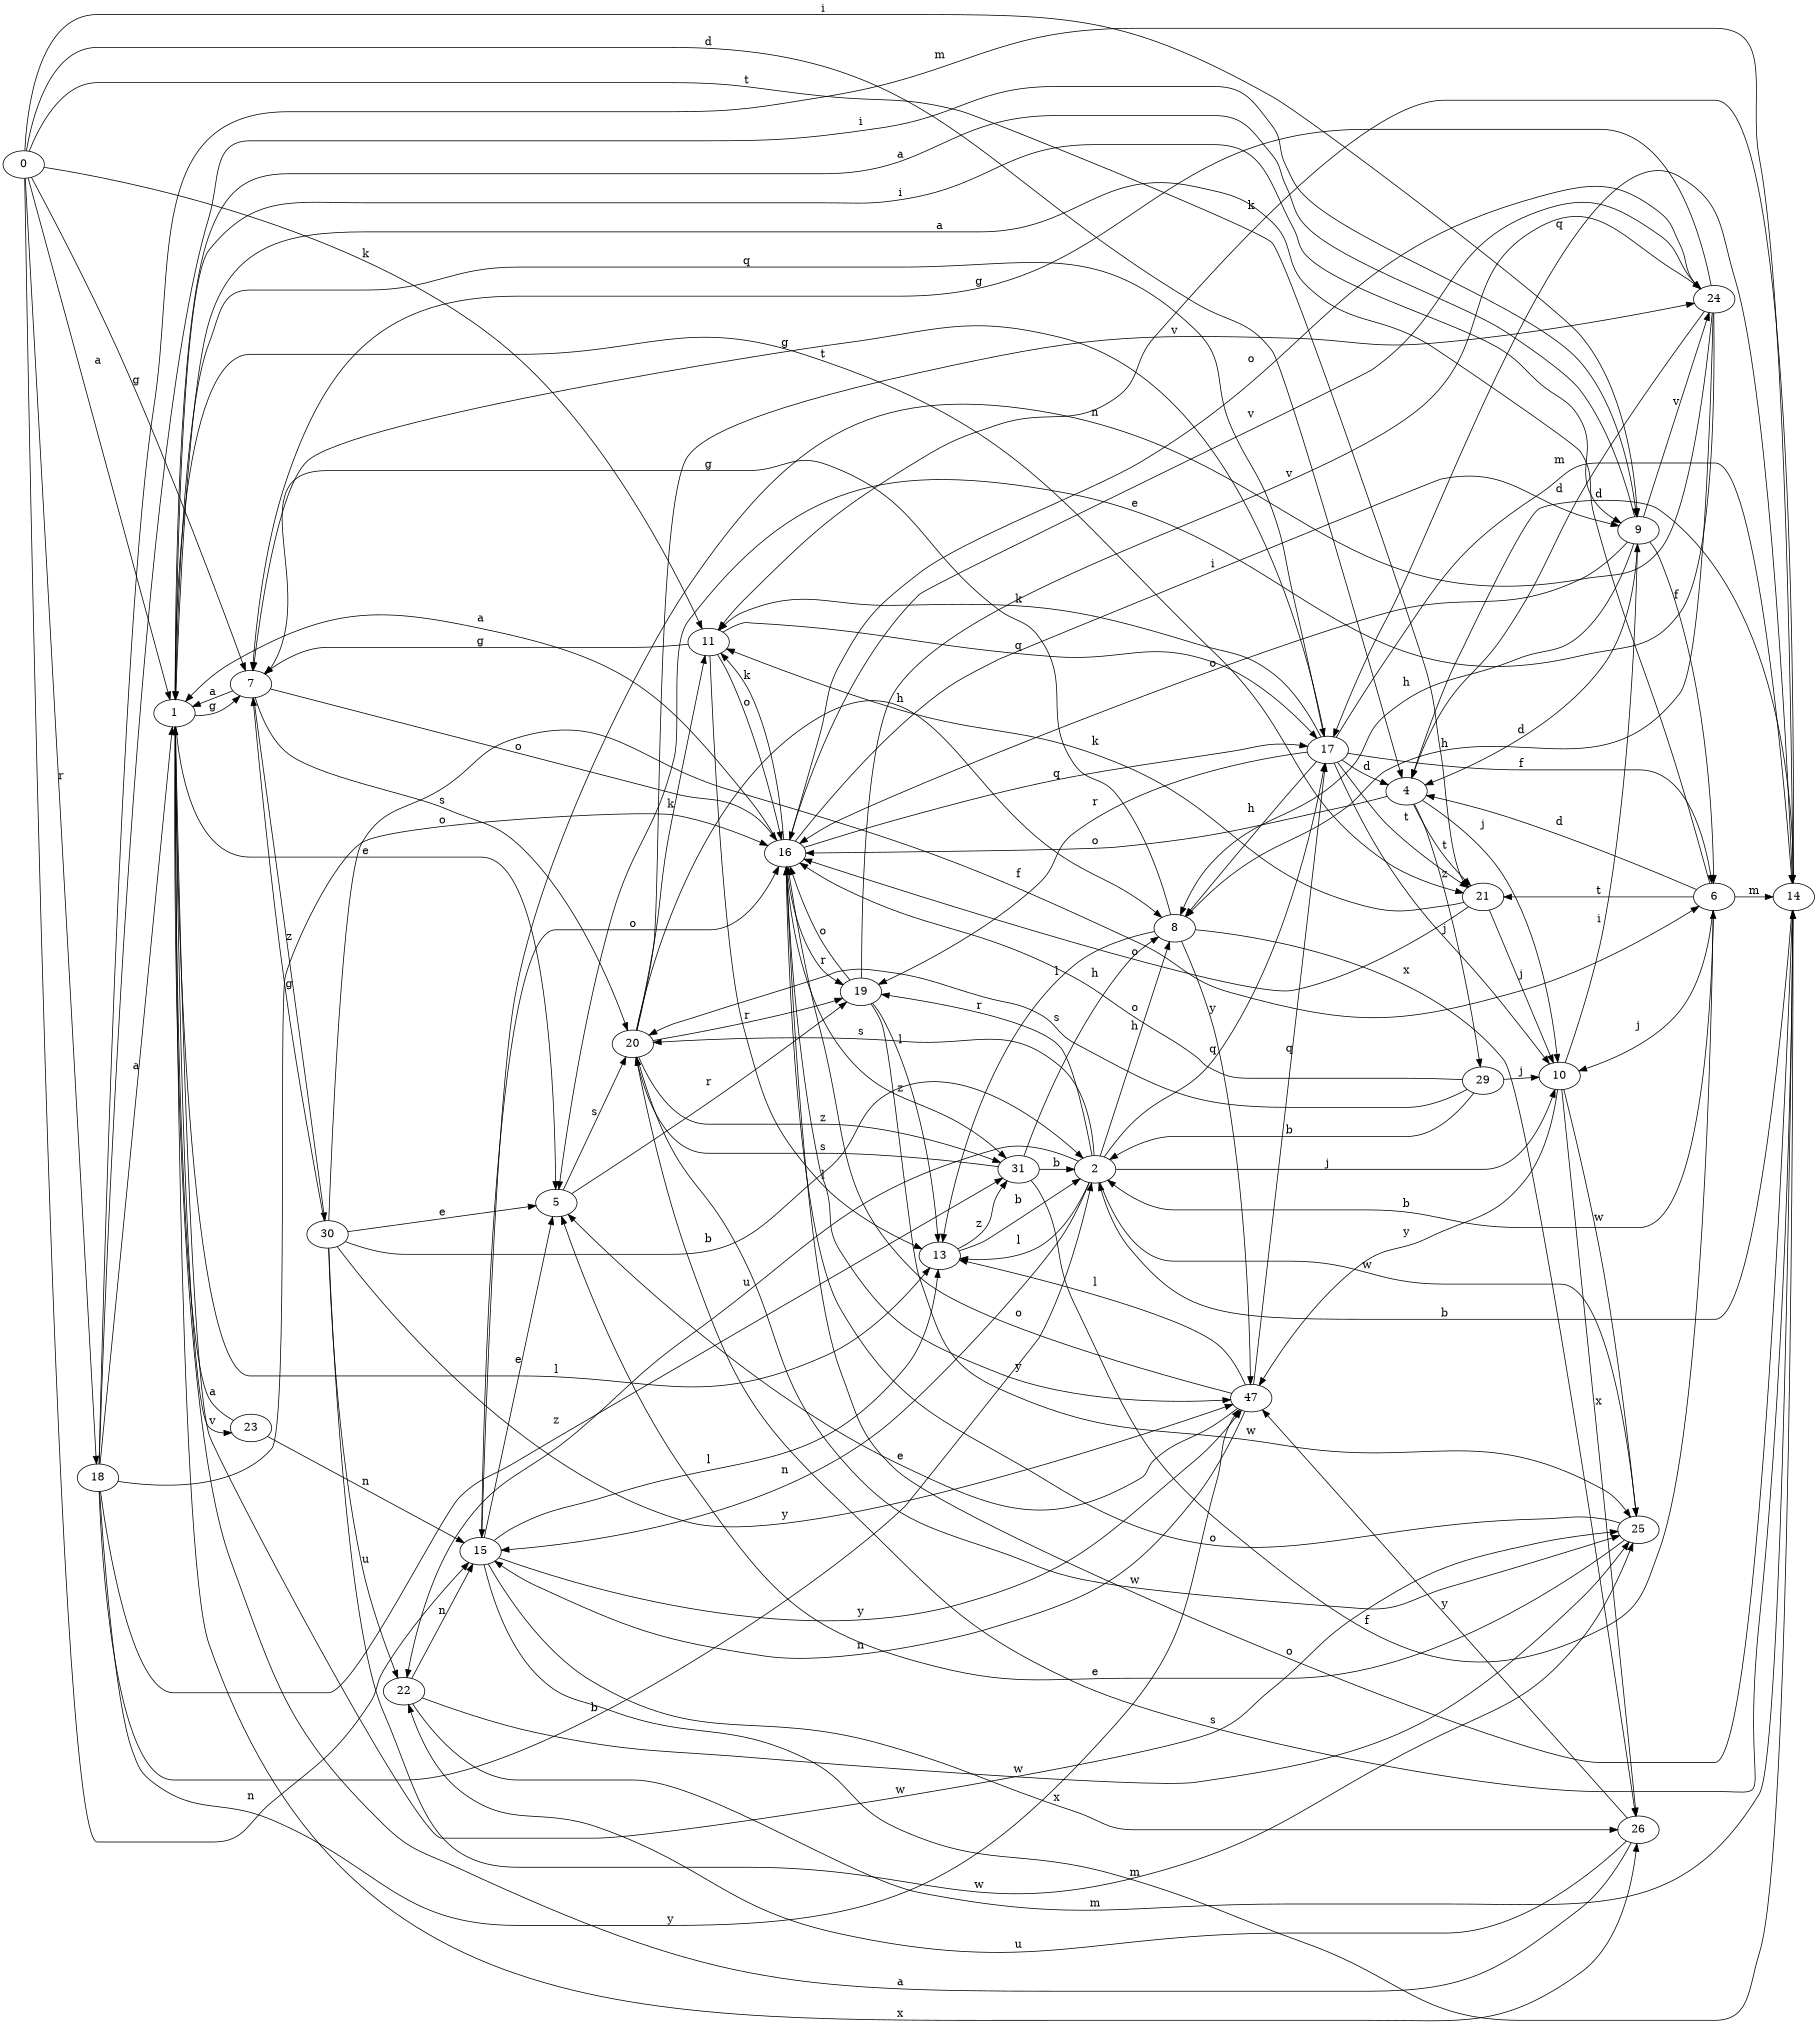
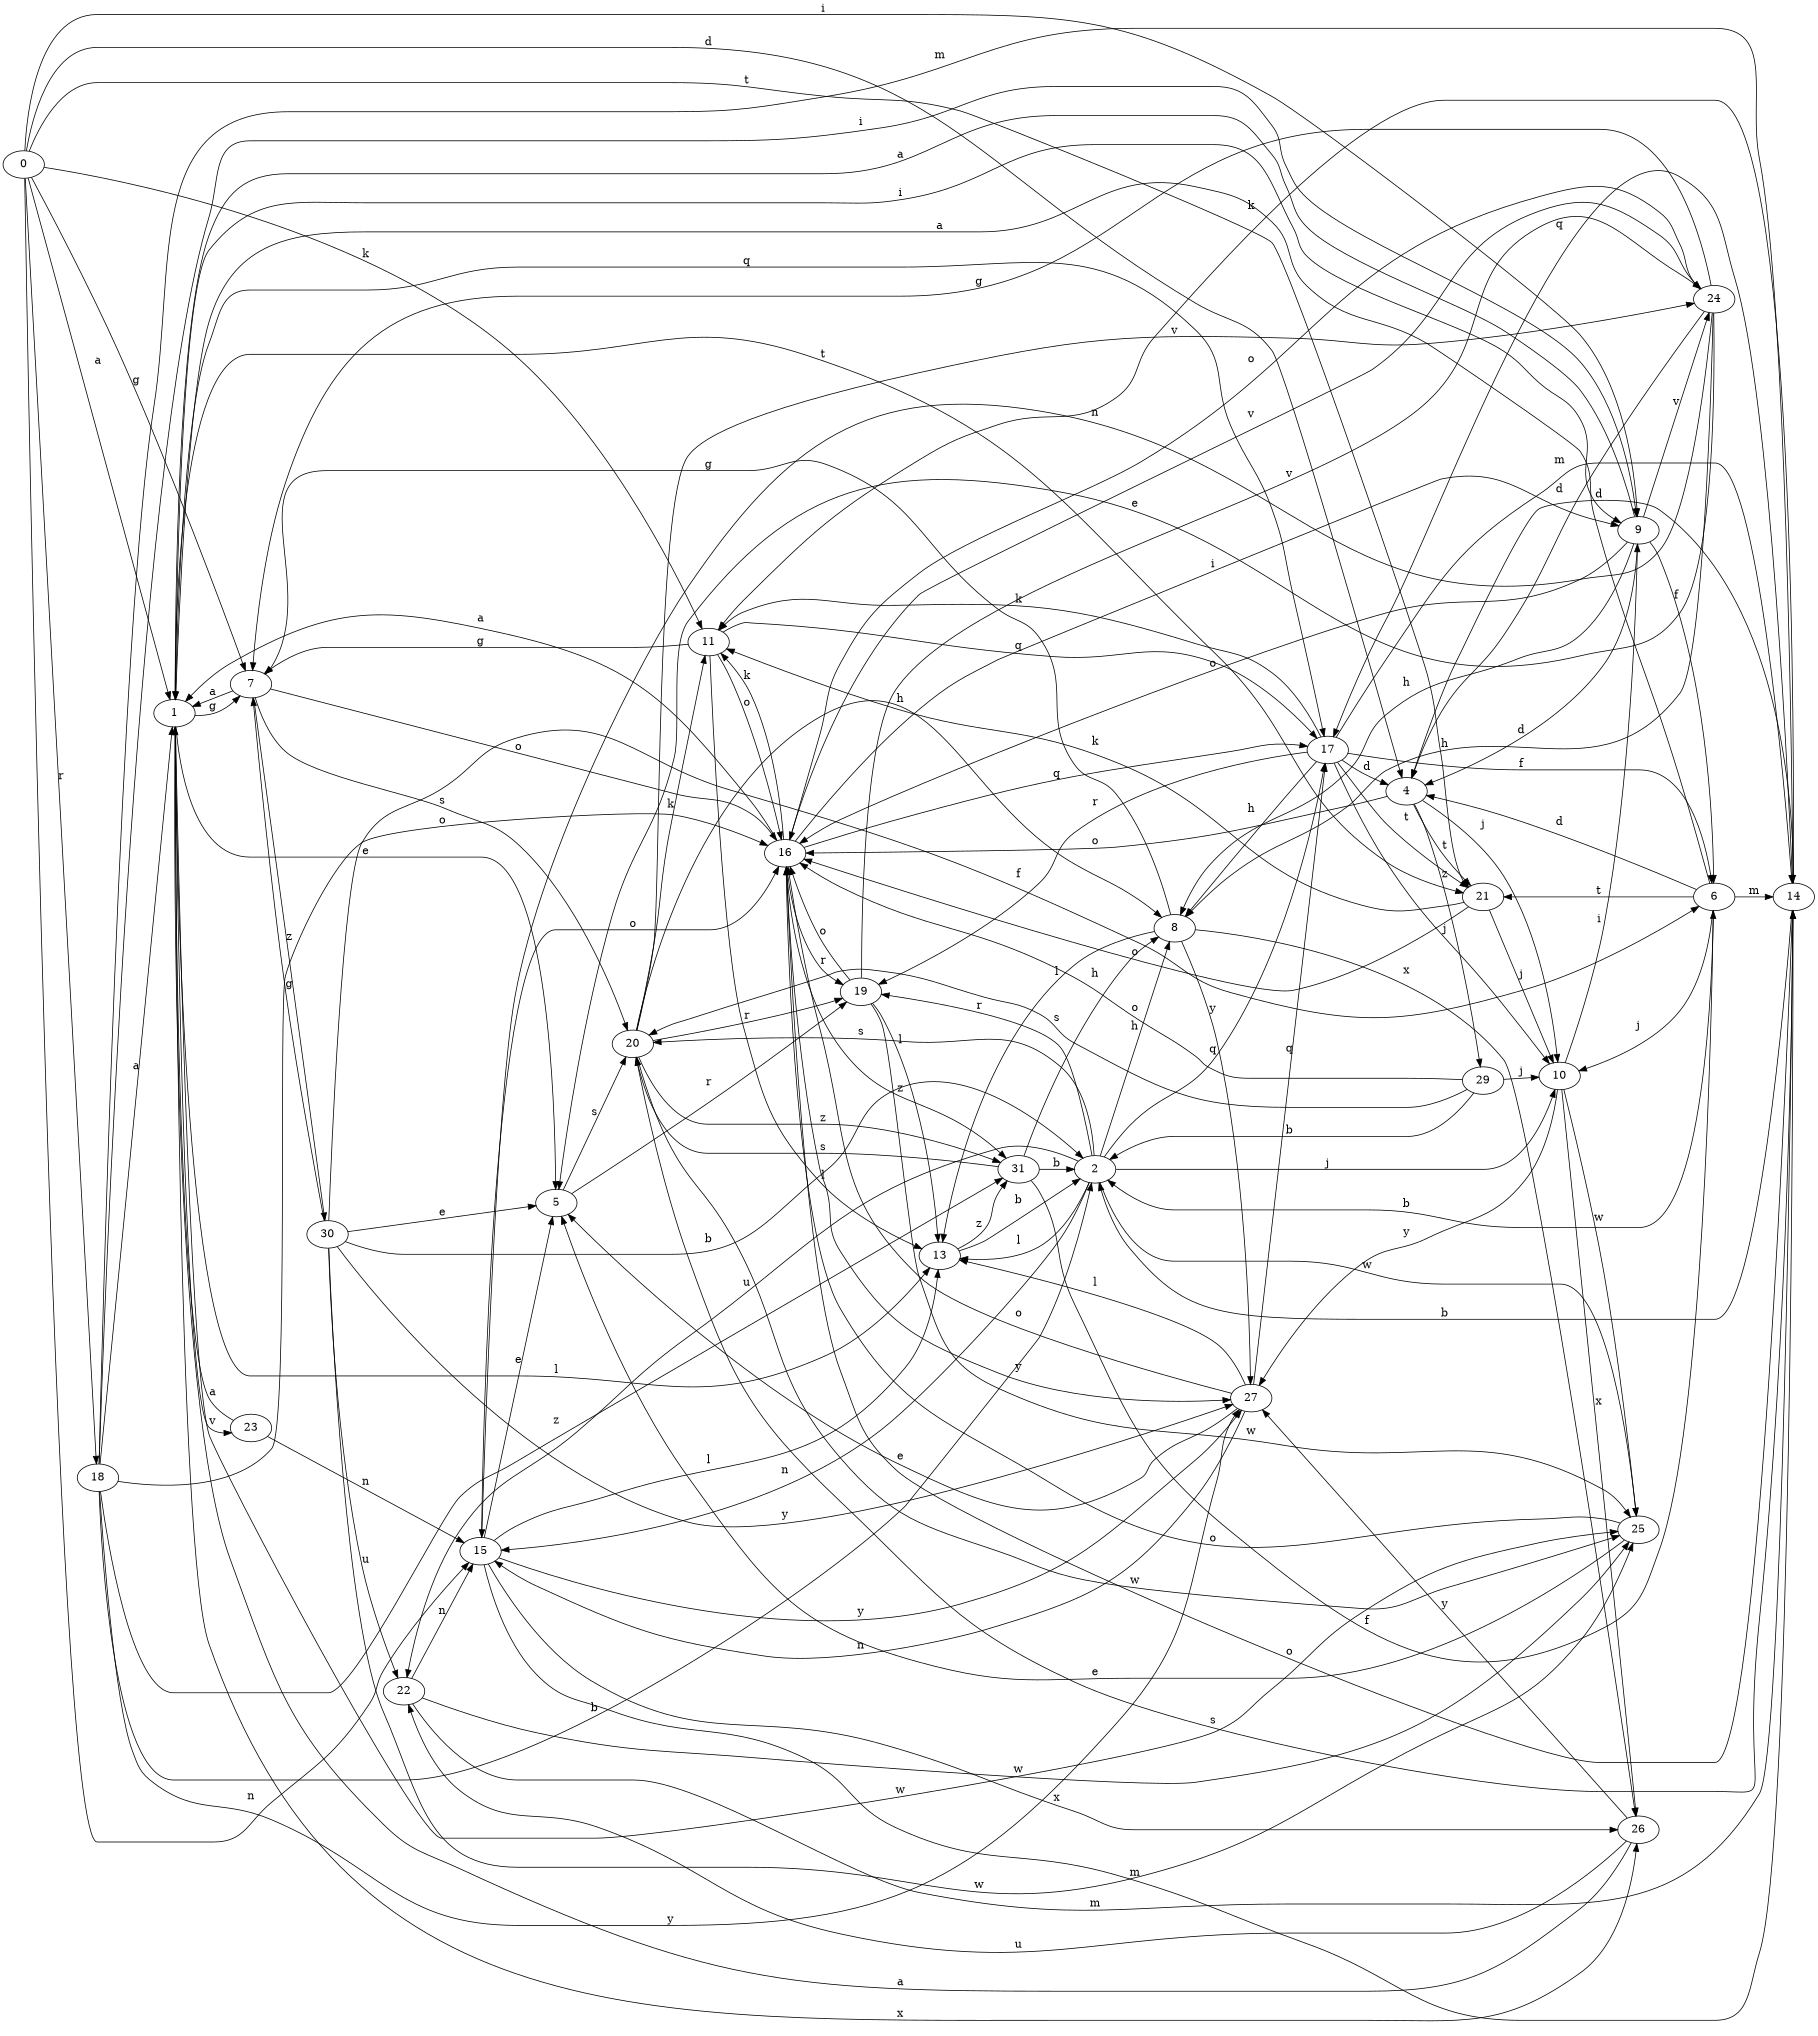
(824, 346) -> none
(1251, 1398) -> (1251, 1398)
